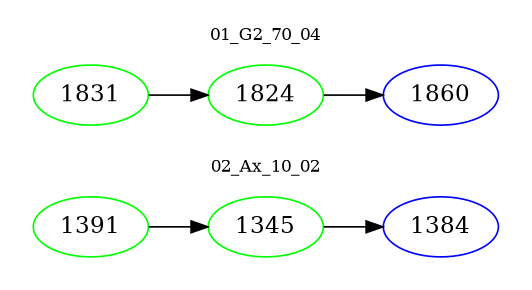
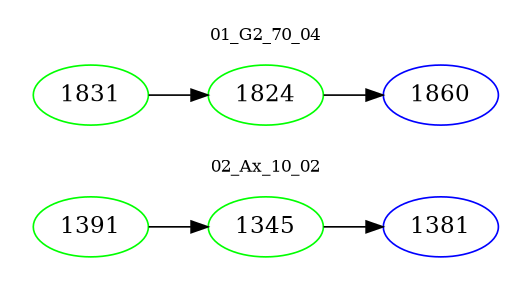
(441, 227) -> (441, 227)
